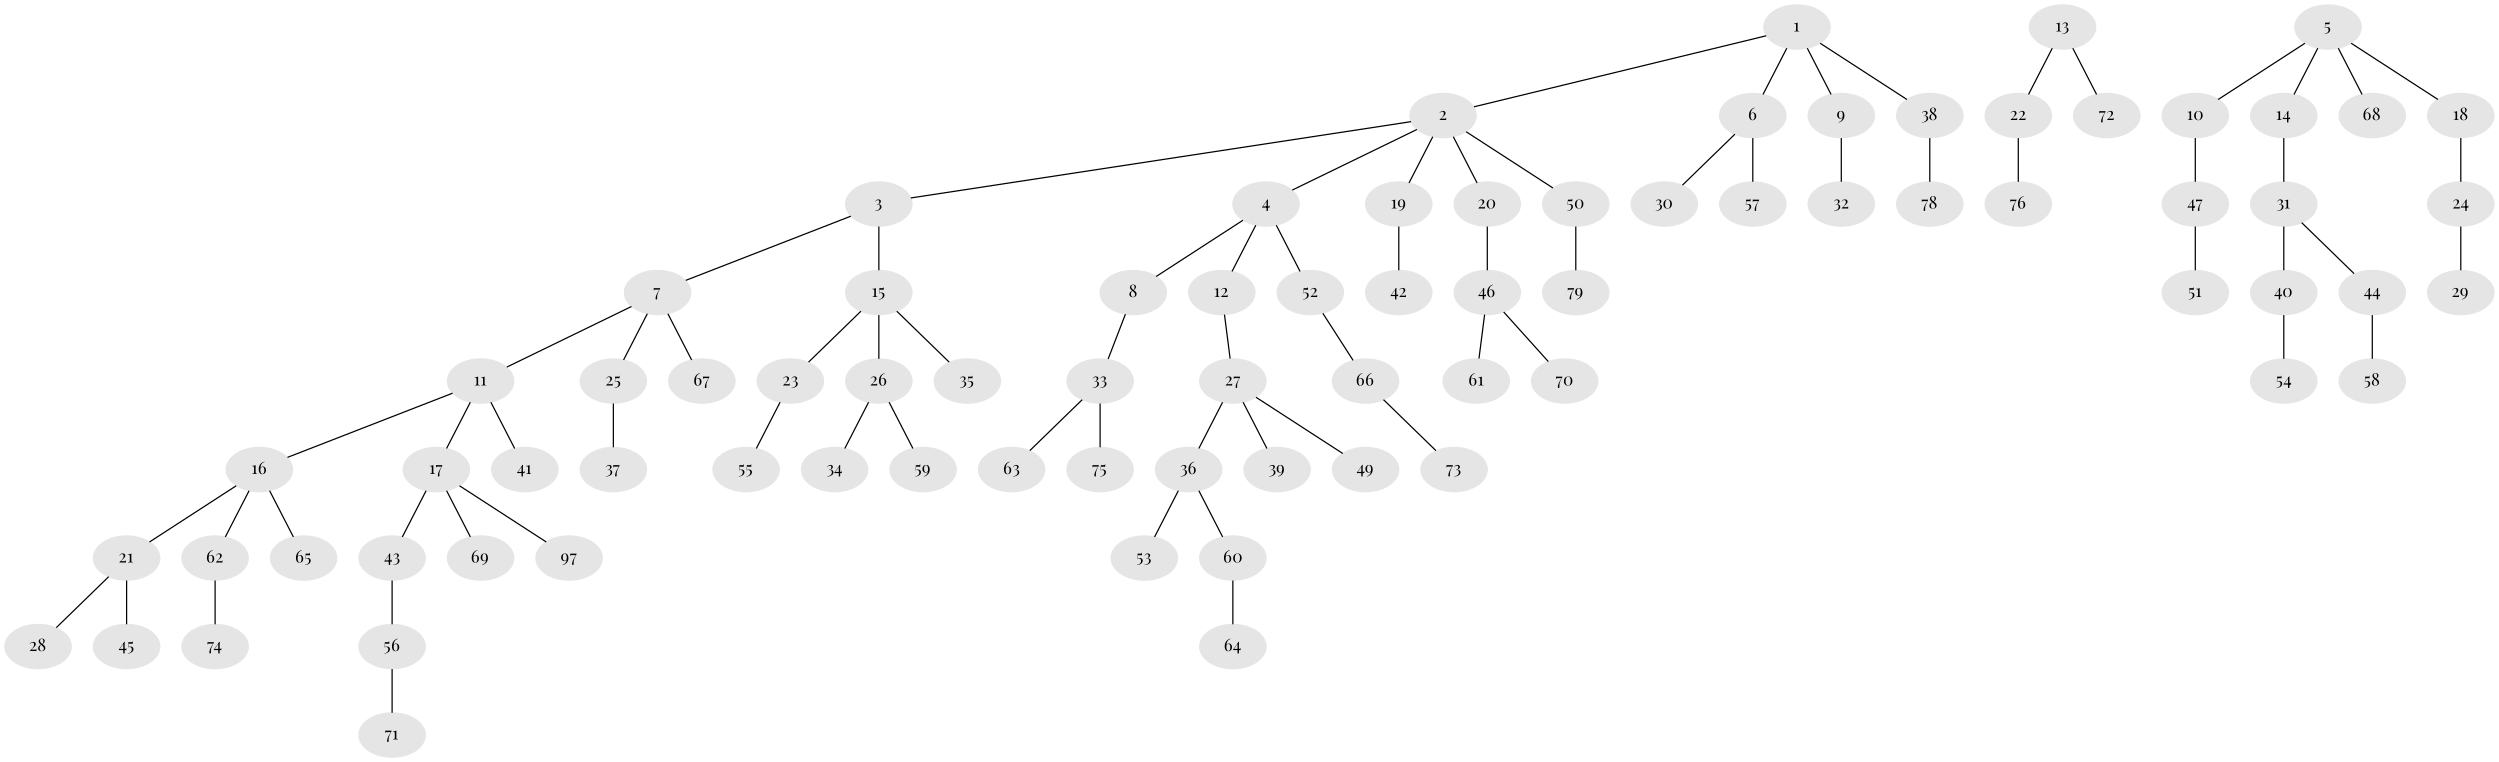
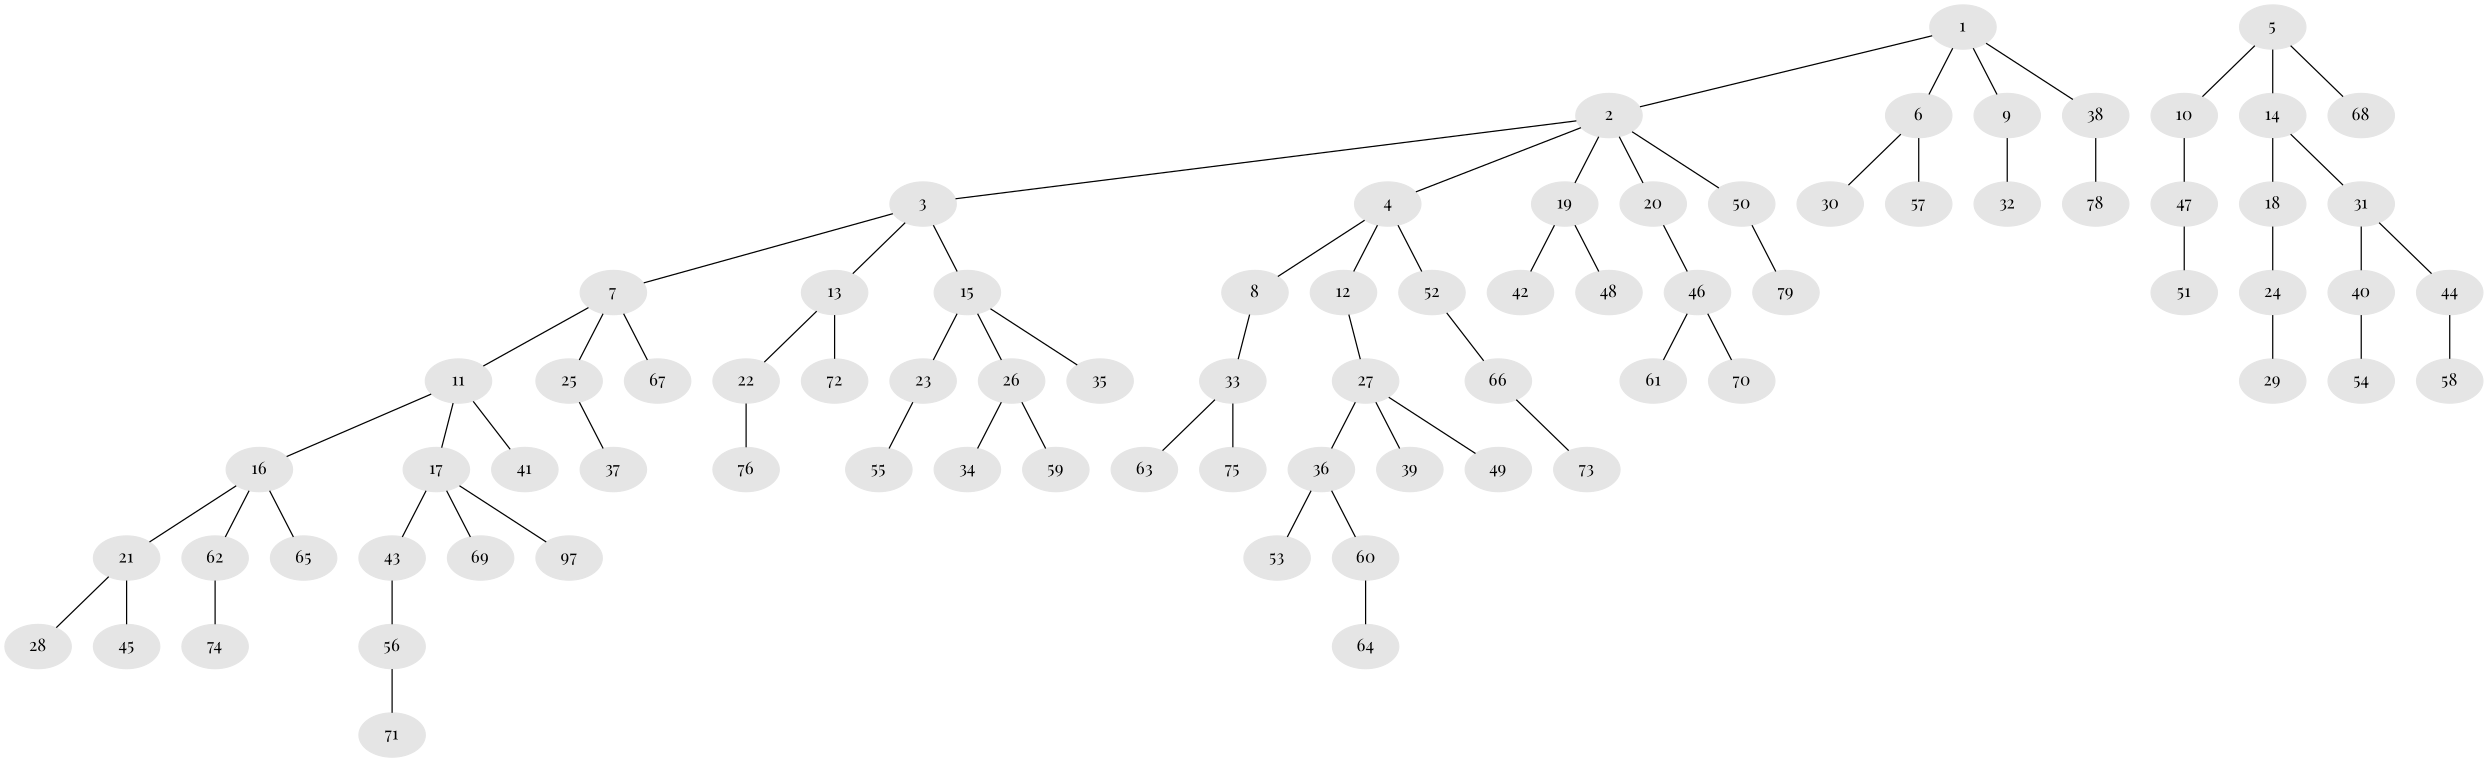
(2395, 71) -> (2273, 160)
none -> (879, 248)
none -> (1609, 293)
